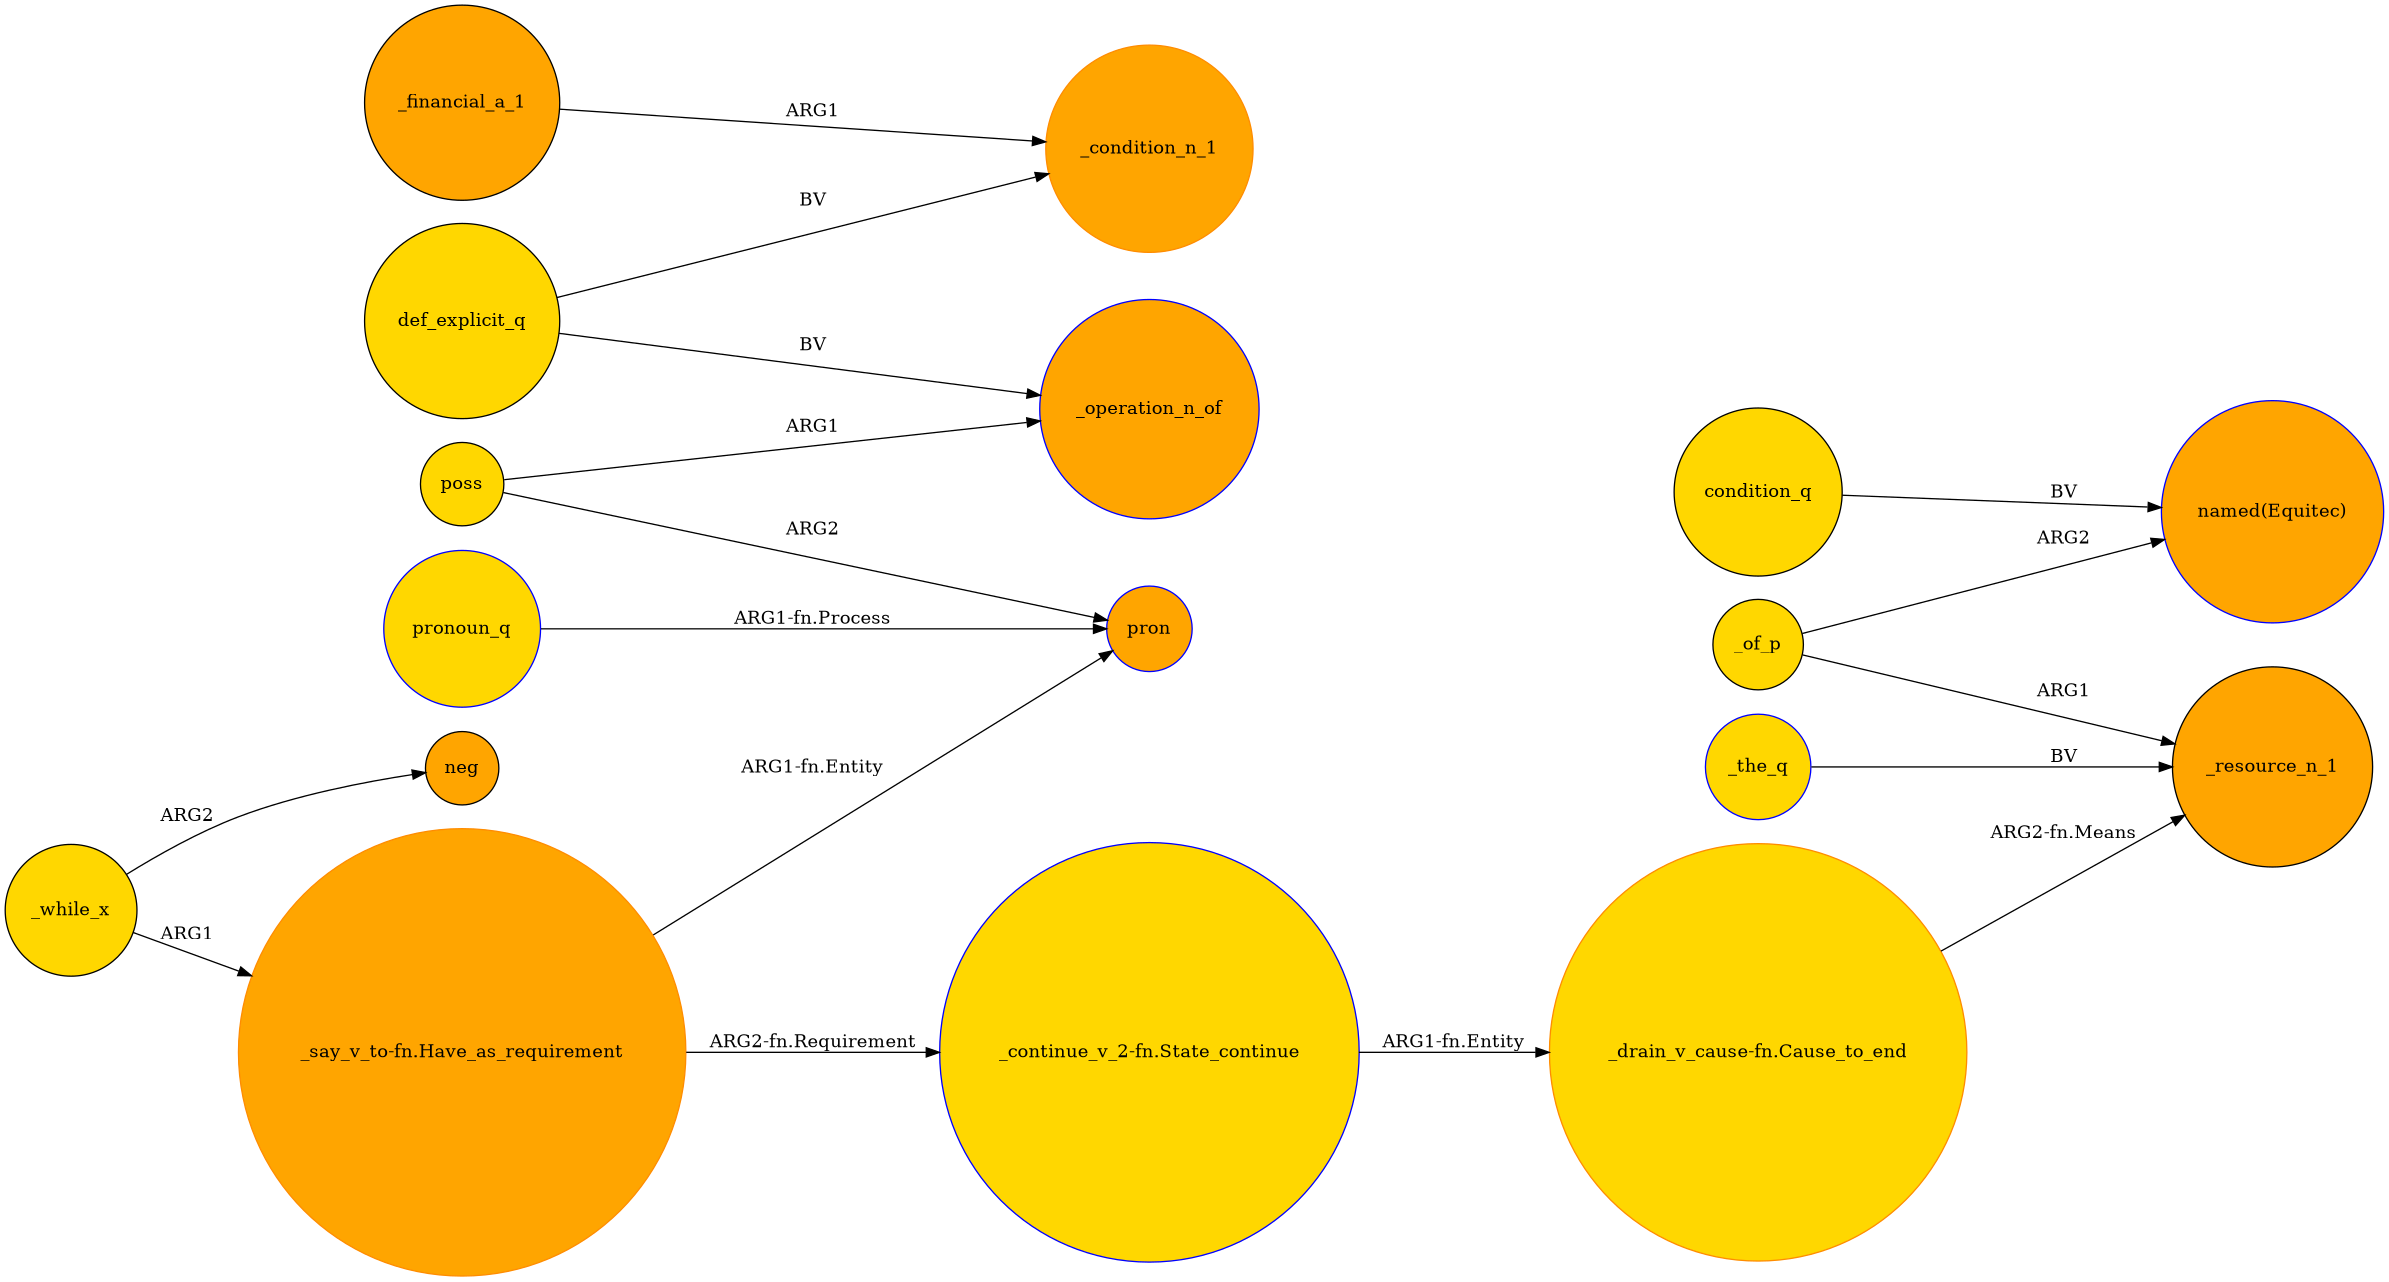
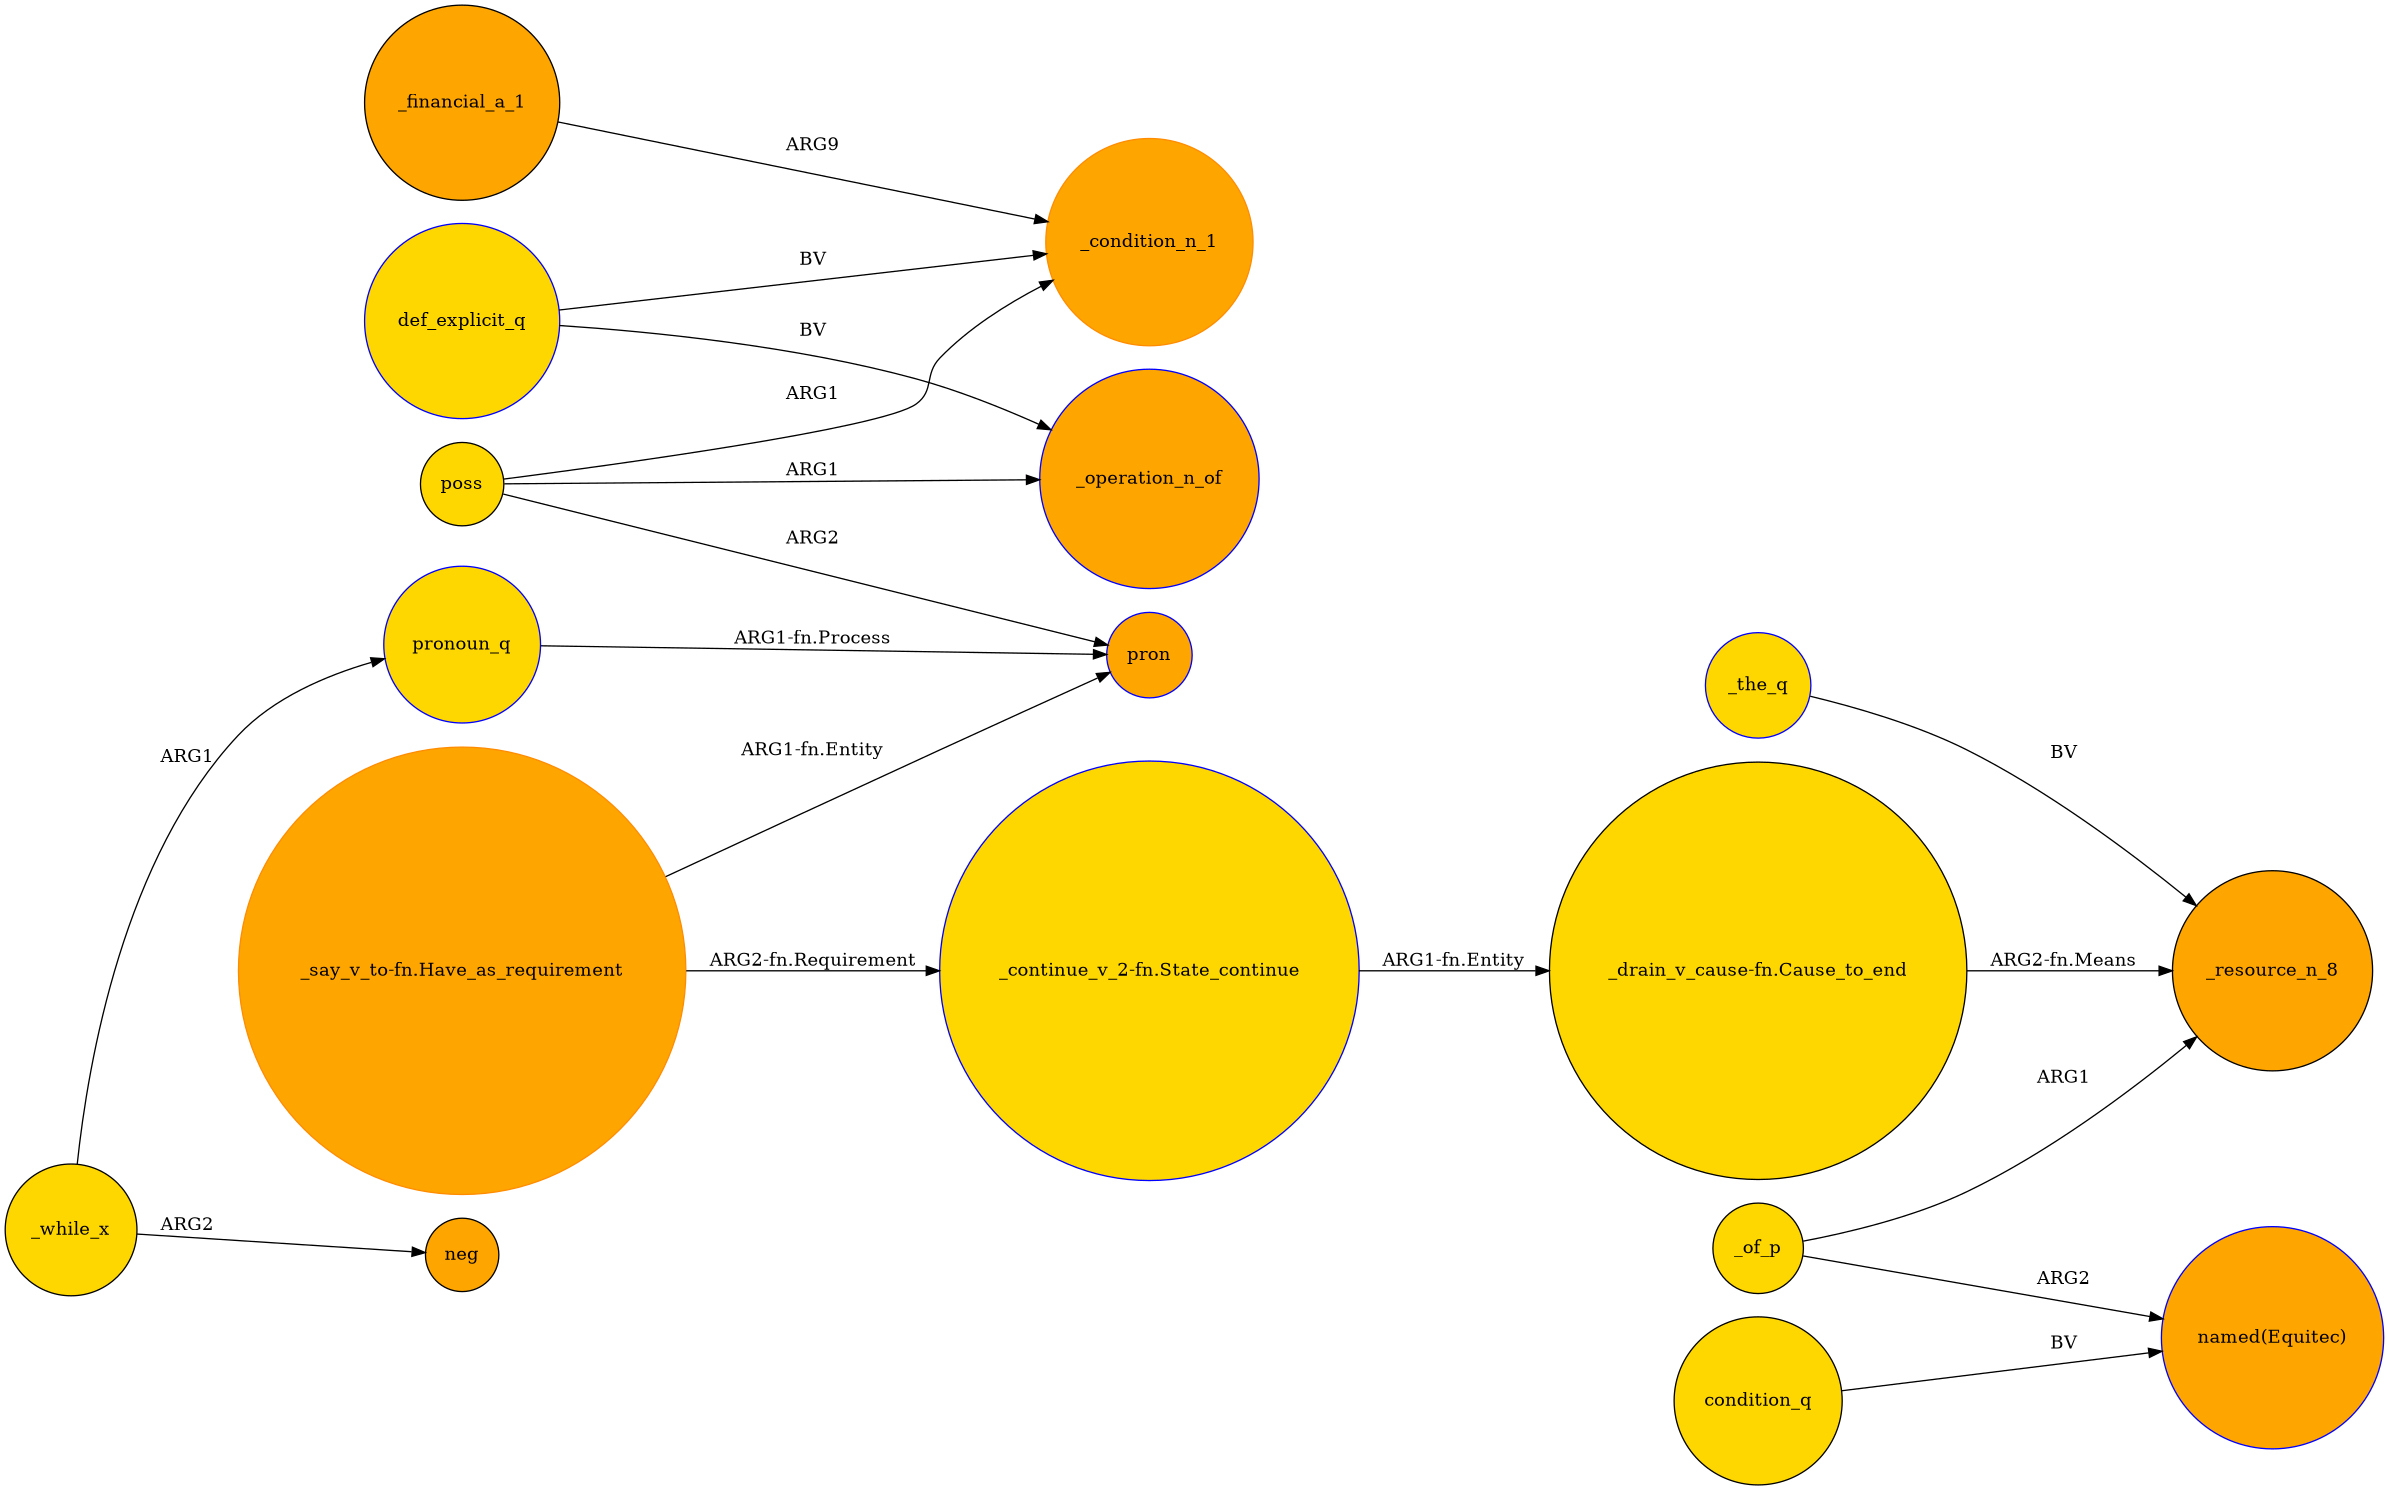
(813, 111) -> (813, 145)
(462, 321) -> (462, 321)
none -> (799, 435)
(2273, 767) -> (2273, 971)
(186, 952) -> (154, 866)
(1758, 1052) -> (1758, 971)
